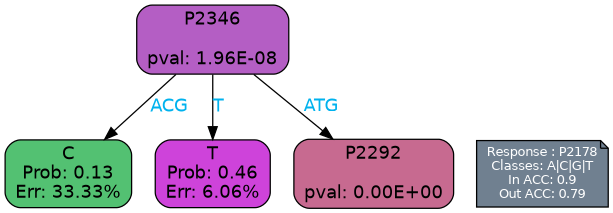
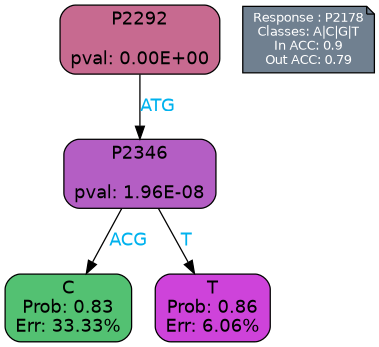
(288, 103) -> (140, 100)
(68, 174) -> (68, 308)
(213, 174) -> (213, 308)
